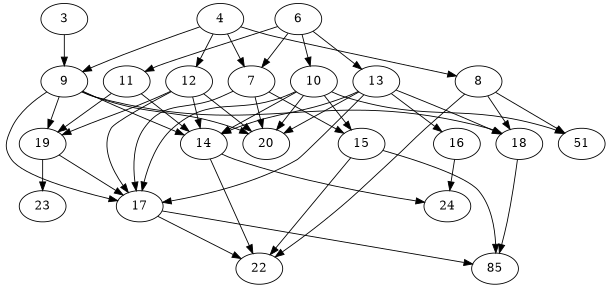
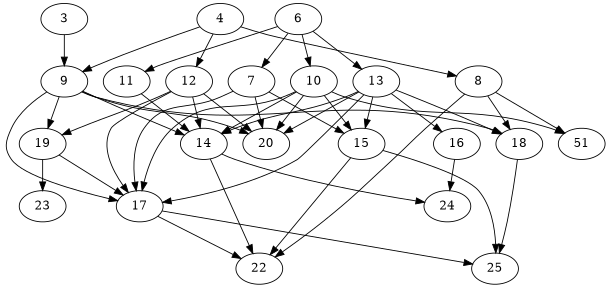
(234, 46) -> none
none -> (370, 108)
(88, 110) -> none
(495, 269) -> (495, 269)
